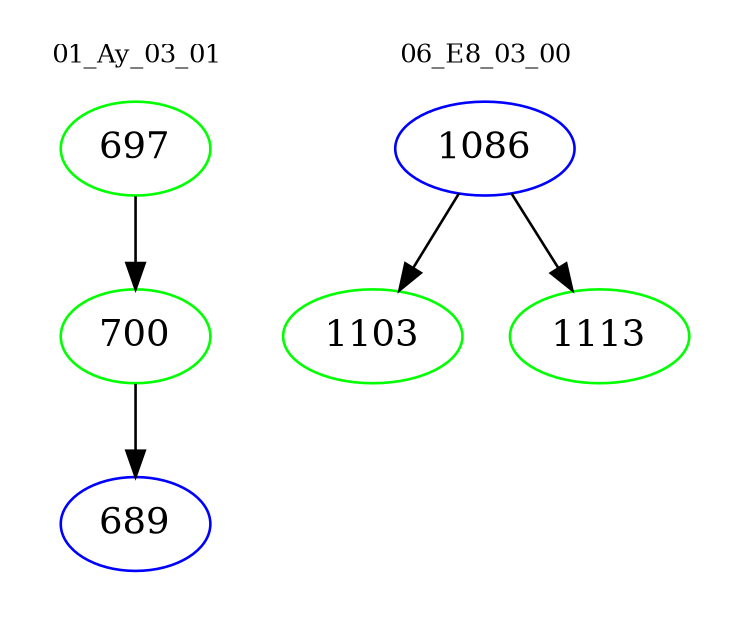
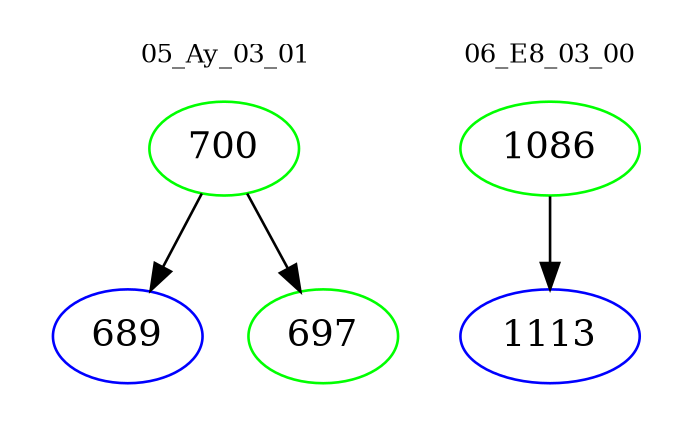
(137, 56) -> (226, 56)
(485, 149) -> (550, 149)
(136, 230) -> (267, 231)
(373, 336) -> none
(600, 336) -> (550, 336)
